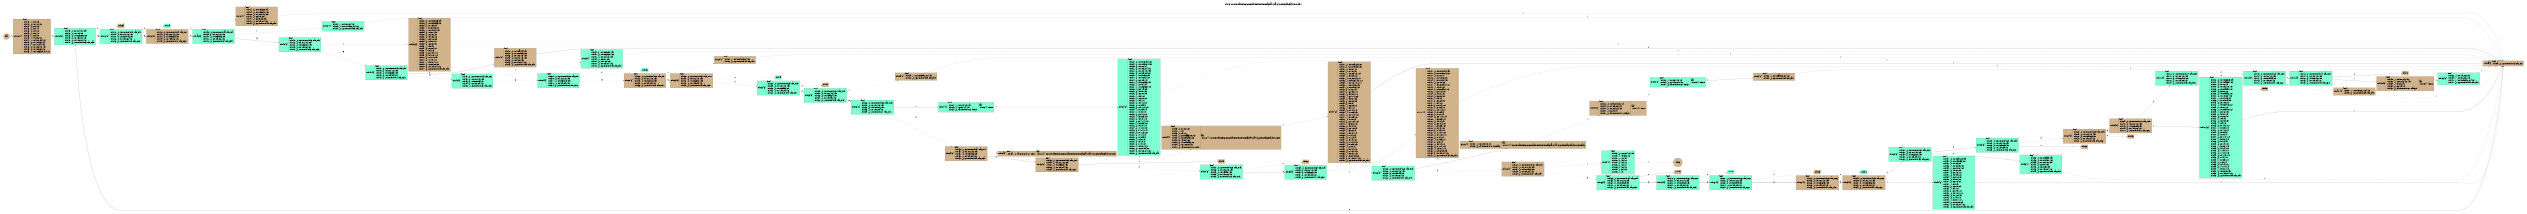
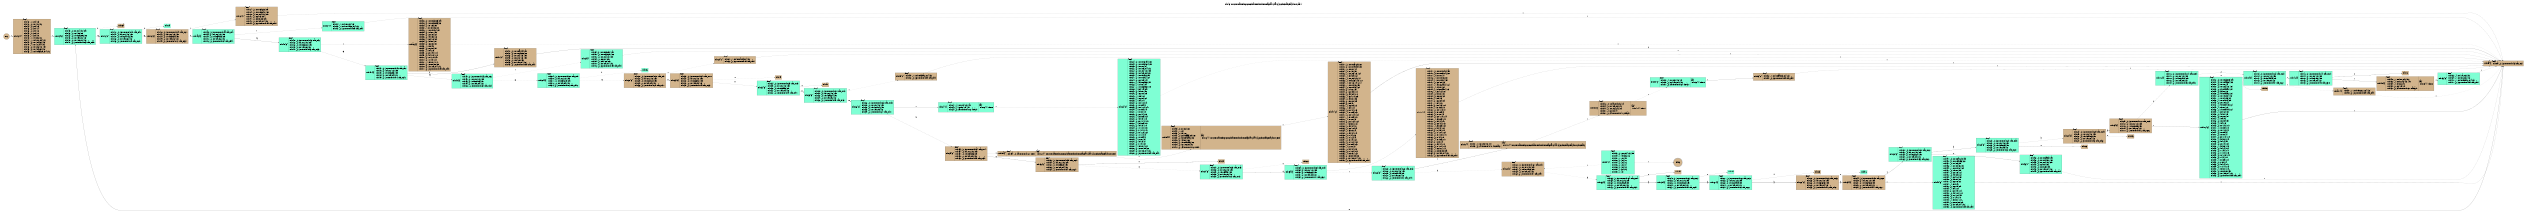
(7, 36) -> (7, 36)
(778, 77) -> (778, 77)
(1572, 166) -> (1573, 167)
